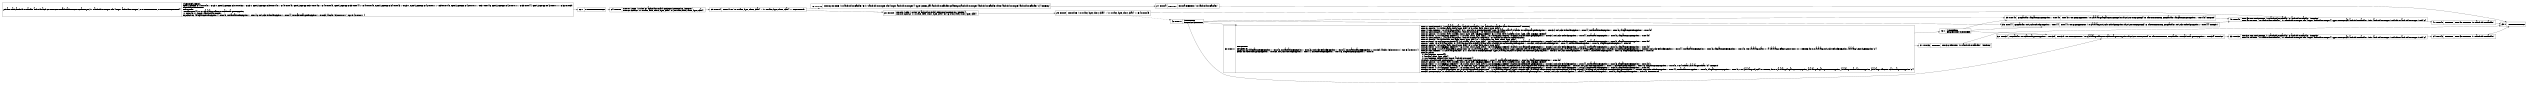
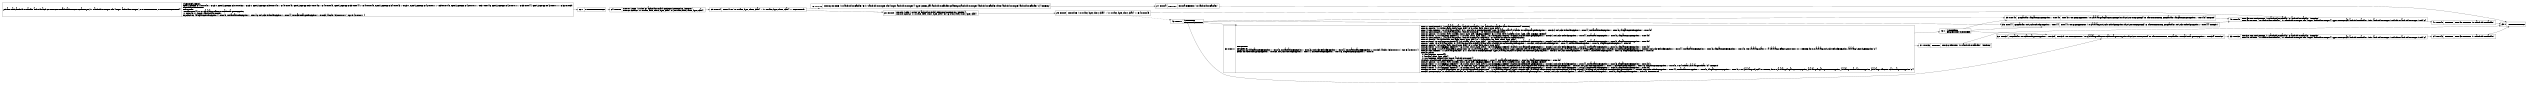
(1193, 22) -> (1193, 22)
